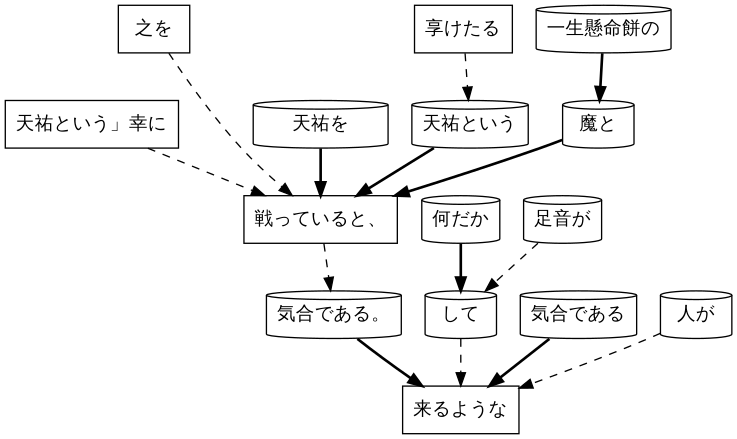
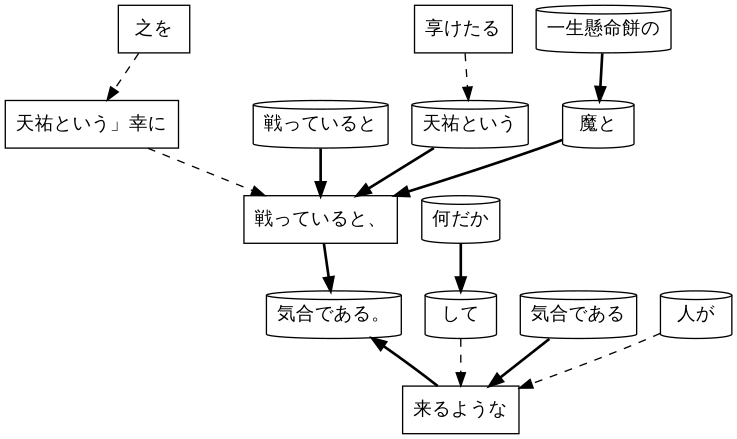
(221, 124) -> (127, 71)
(321, 124) -> (321, 124)
(563, 219) -> none
(326, 261) -> (326, 261)
(384, 359) -> (411, 366)
